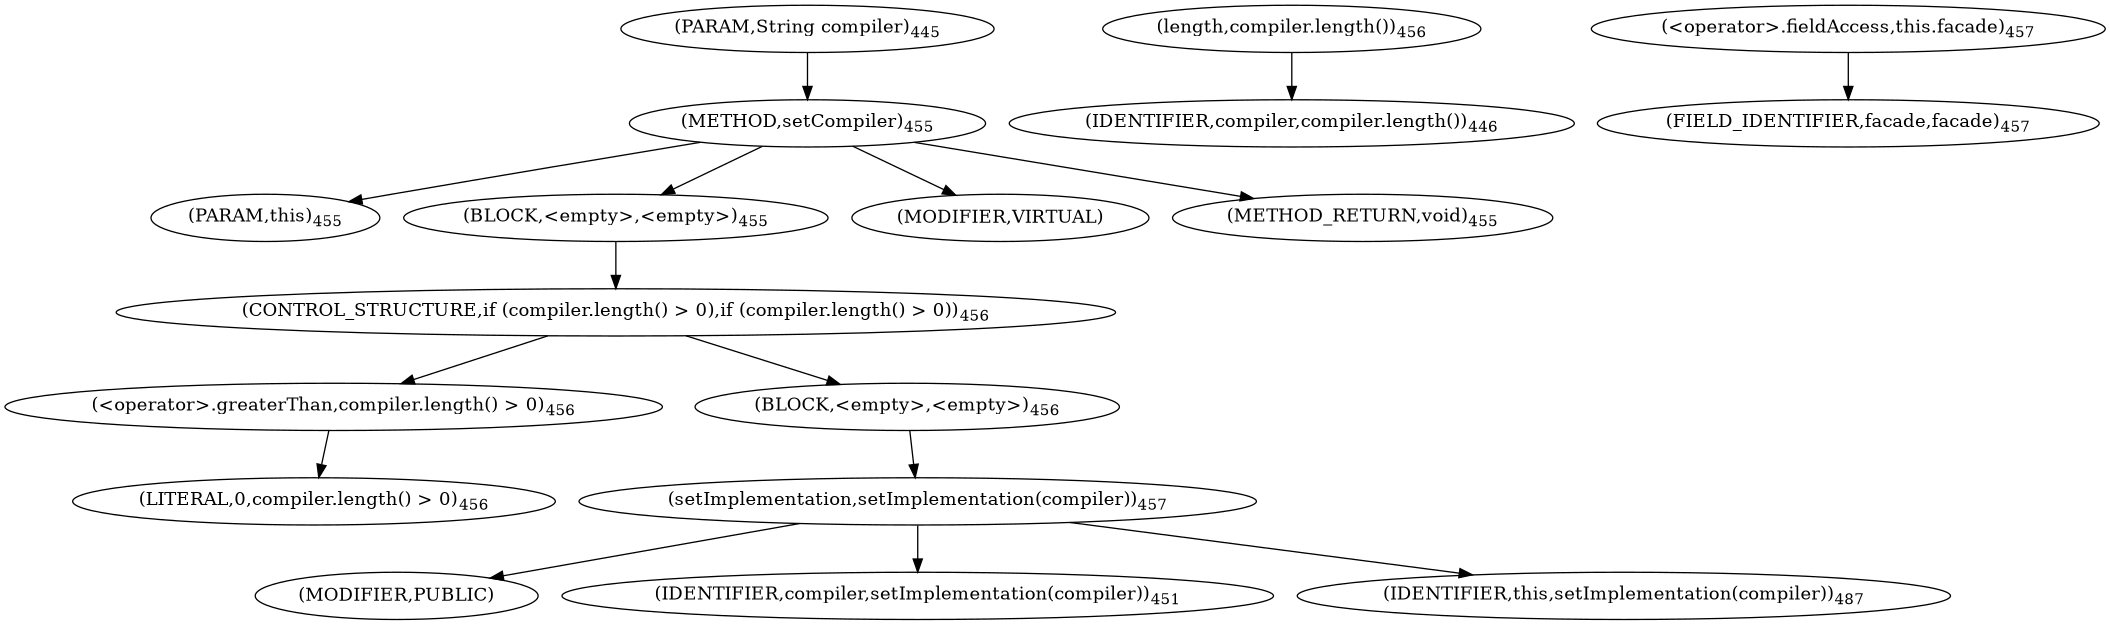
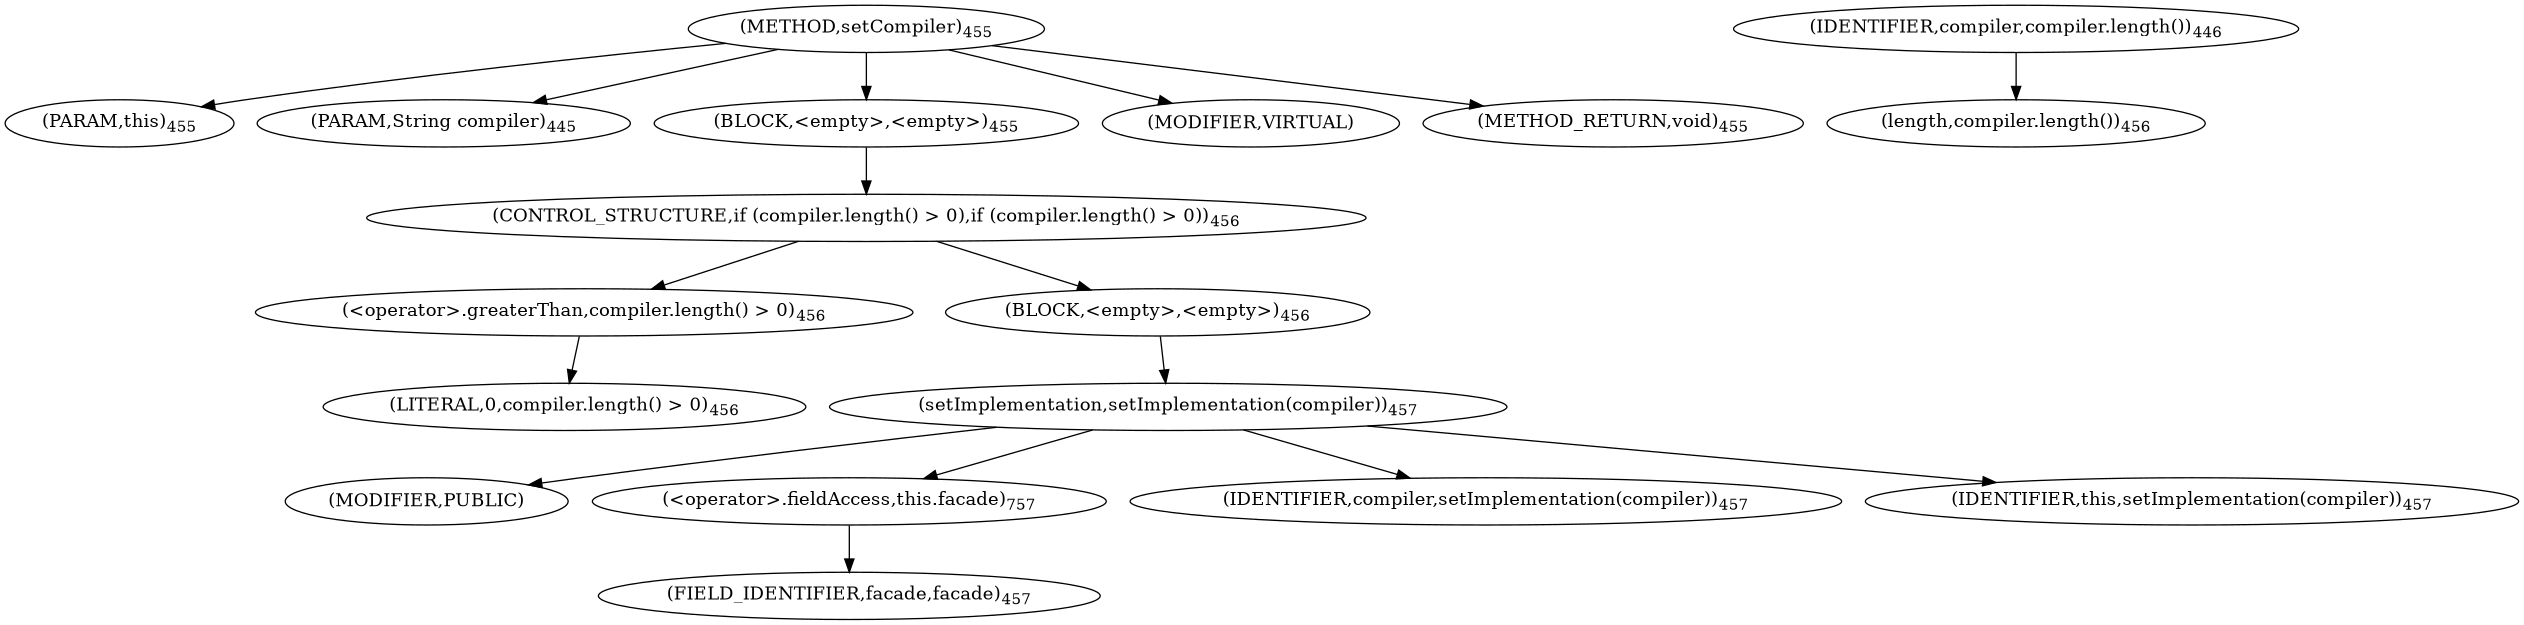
(2020, 27) -> (1021, 499)
(807, 70) -> (662, 75)
(1292, 70) -> (2016, 70)
none -> (1015, 452)
(1166, 594) -> (1734, 499)
(1850, 594) -> (2418, 499)
